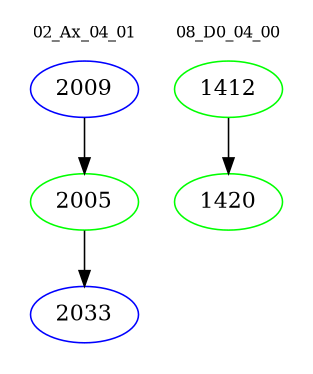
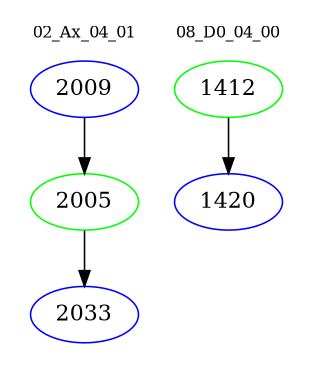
(229, 202) -> (229, 202)
